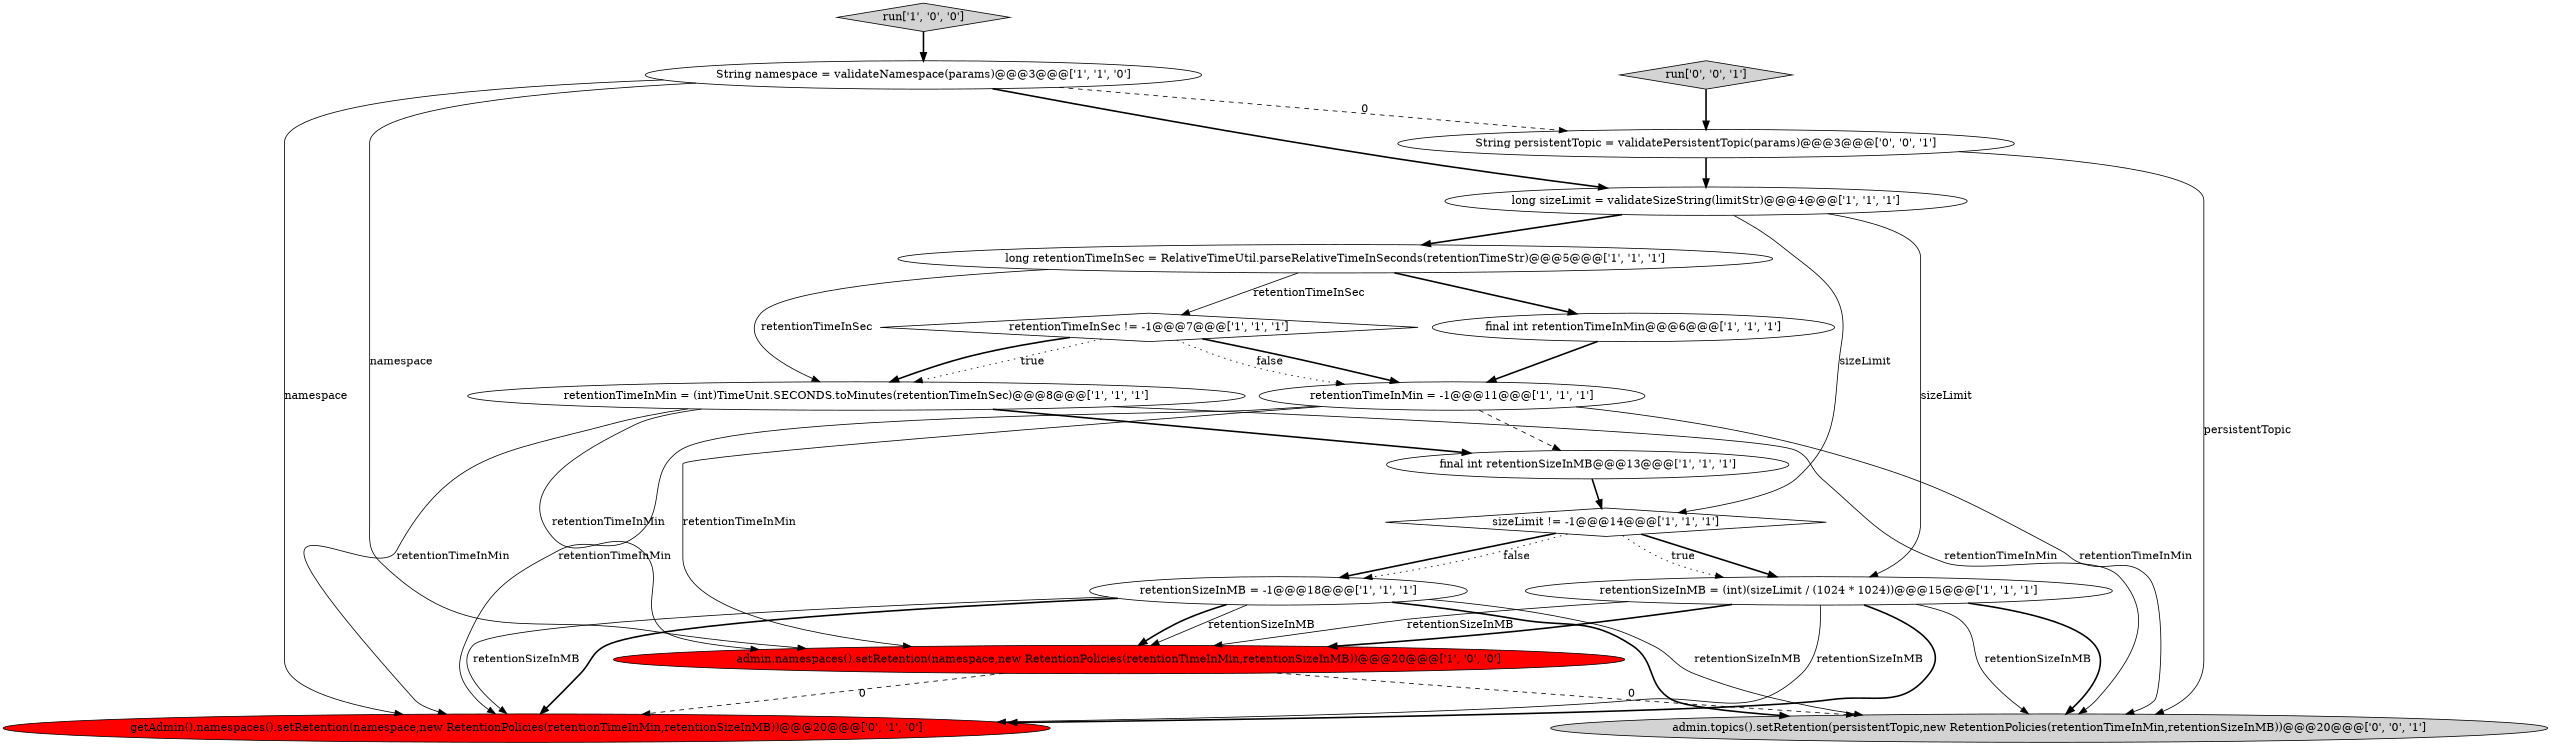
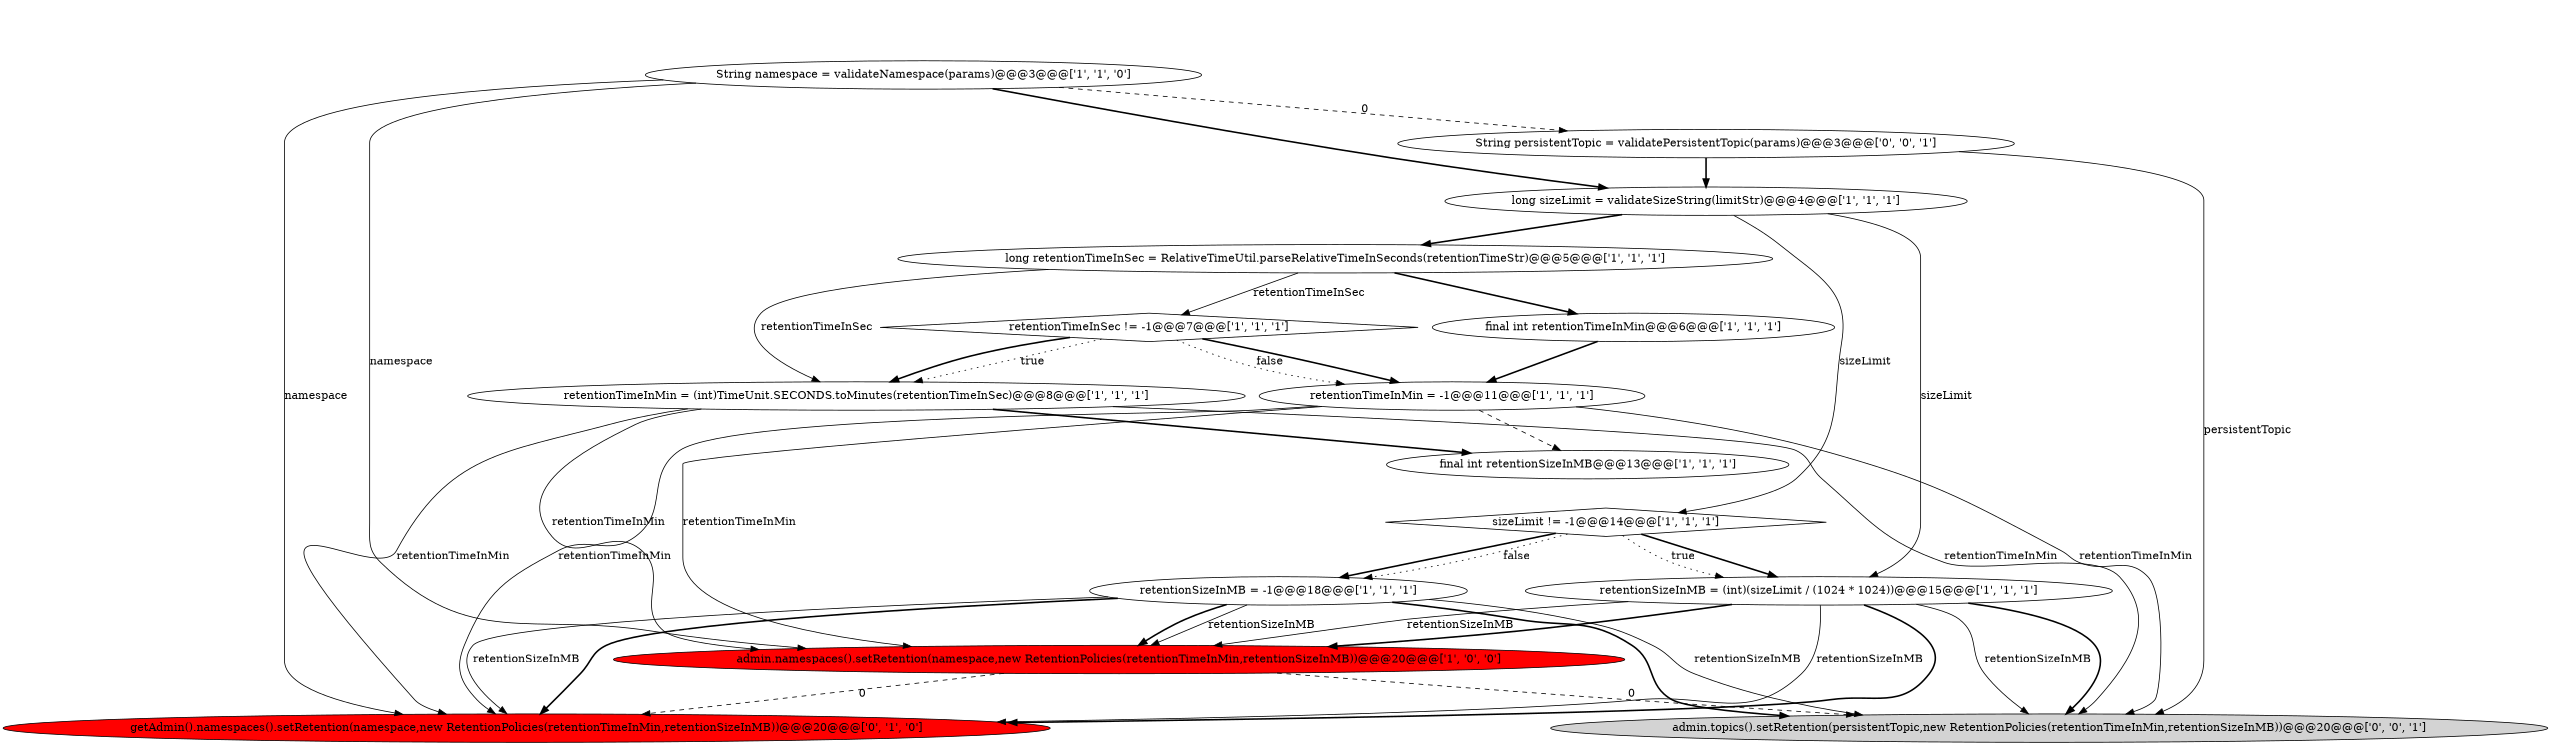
(923, 17) -> none
(1706, 75) -> none
(1596, 490) -> none
